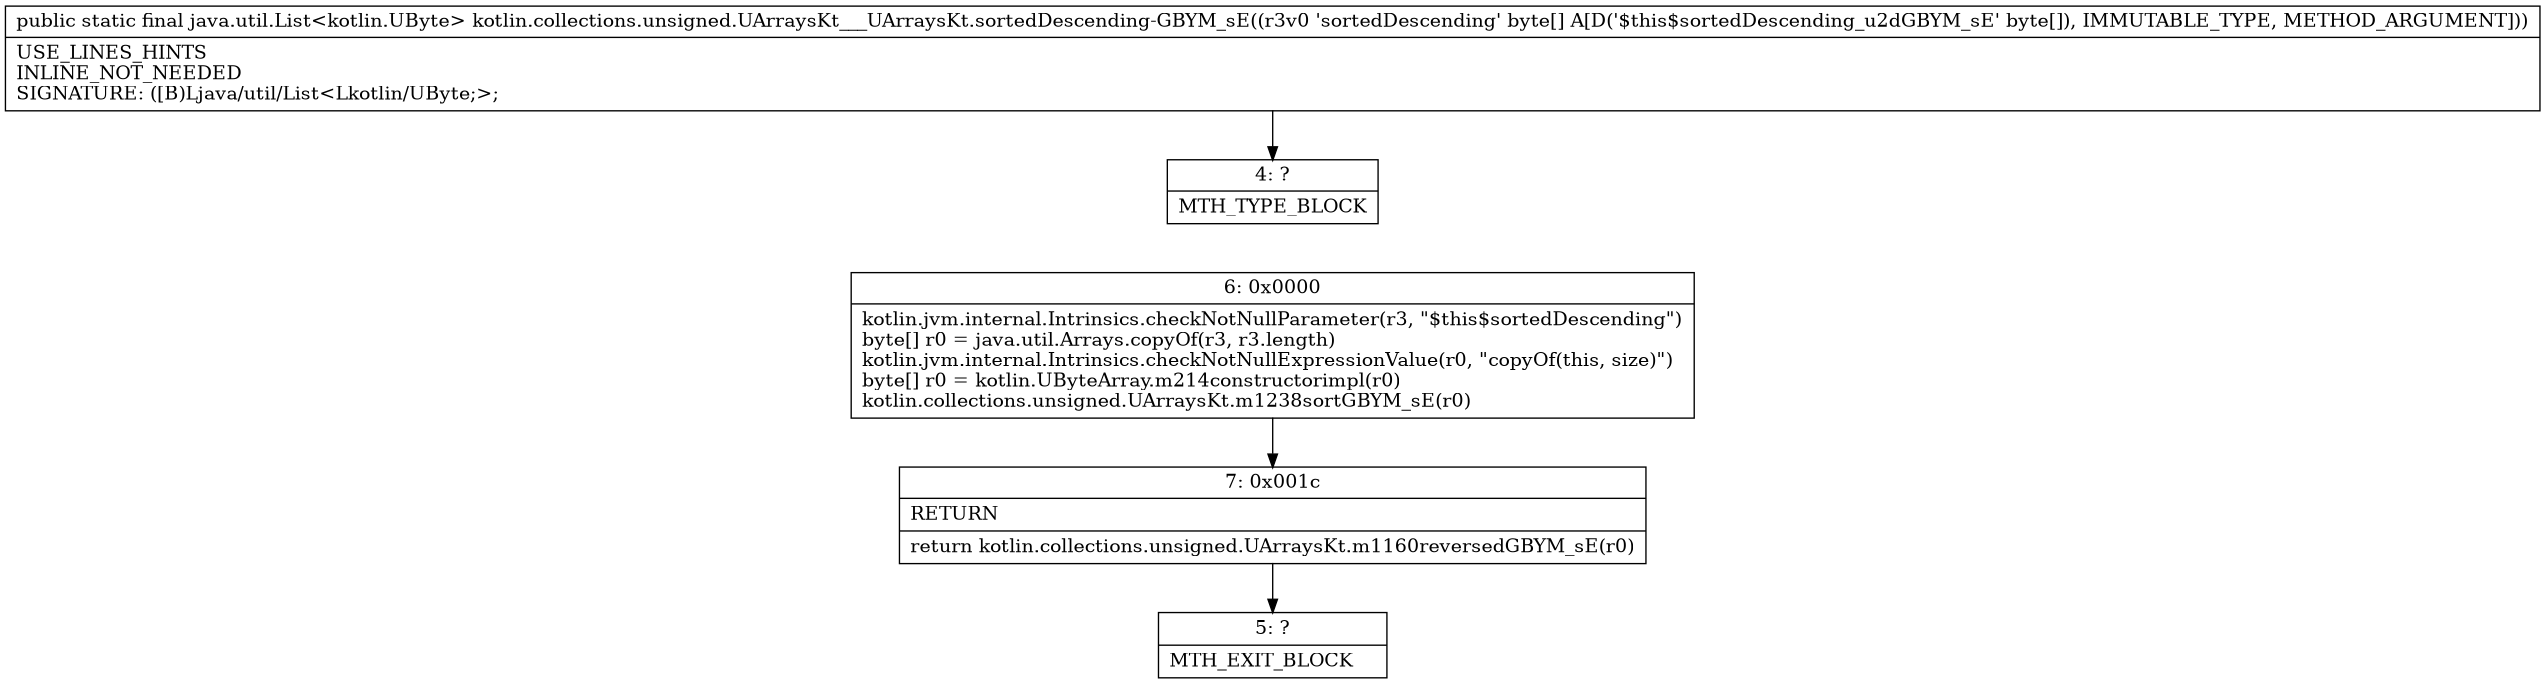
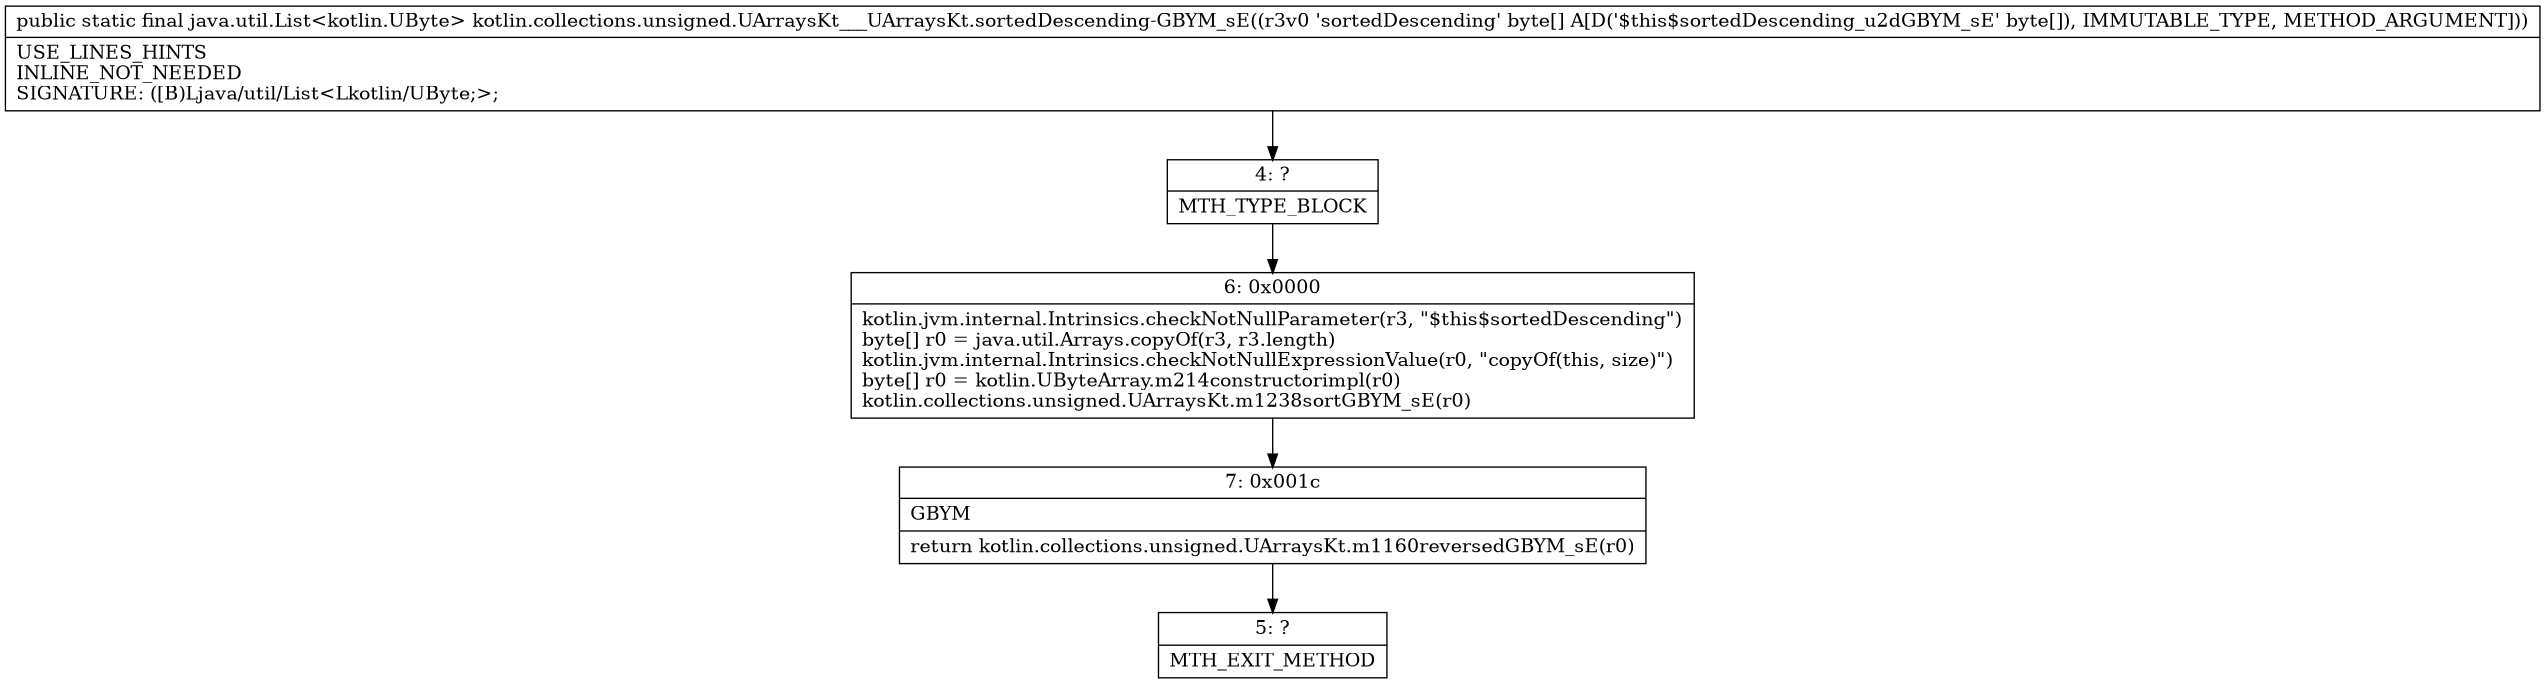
none -> (1273, 241)
(955, 514) -> (941, 514)
(1262, 661) -> (1273, 661)
